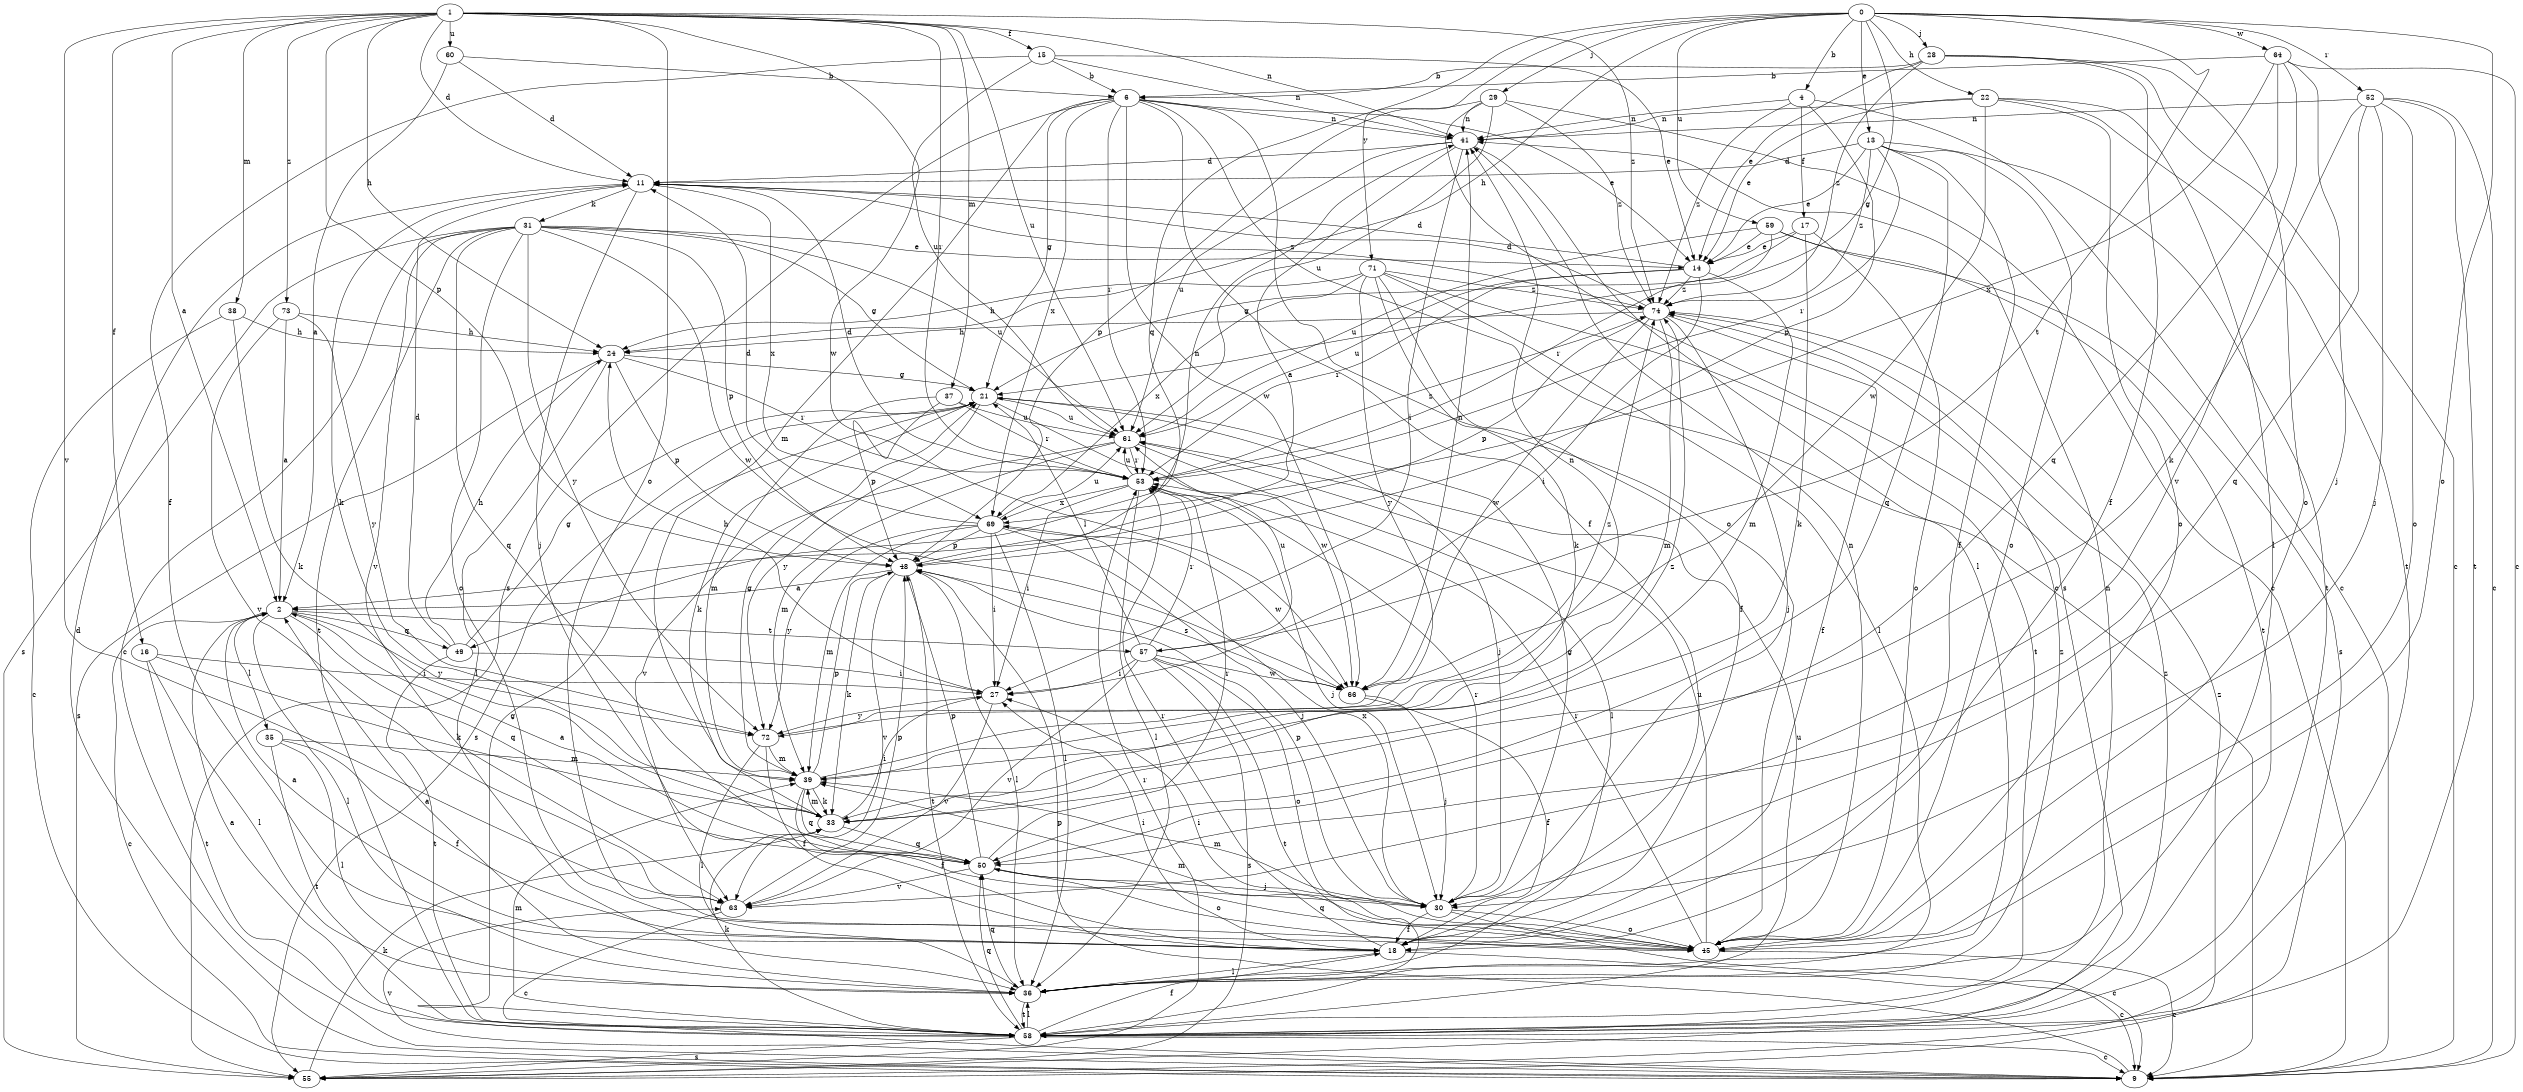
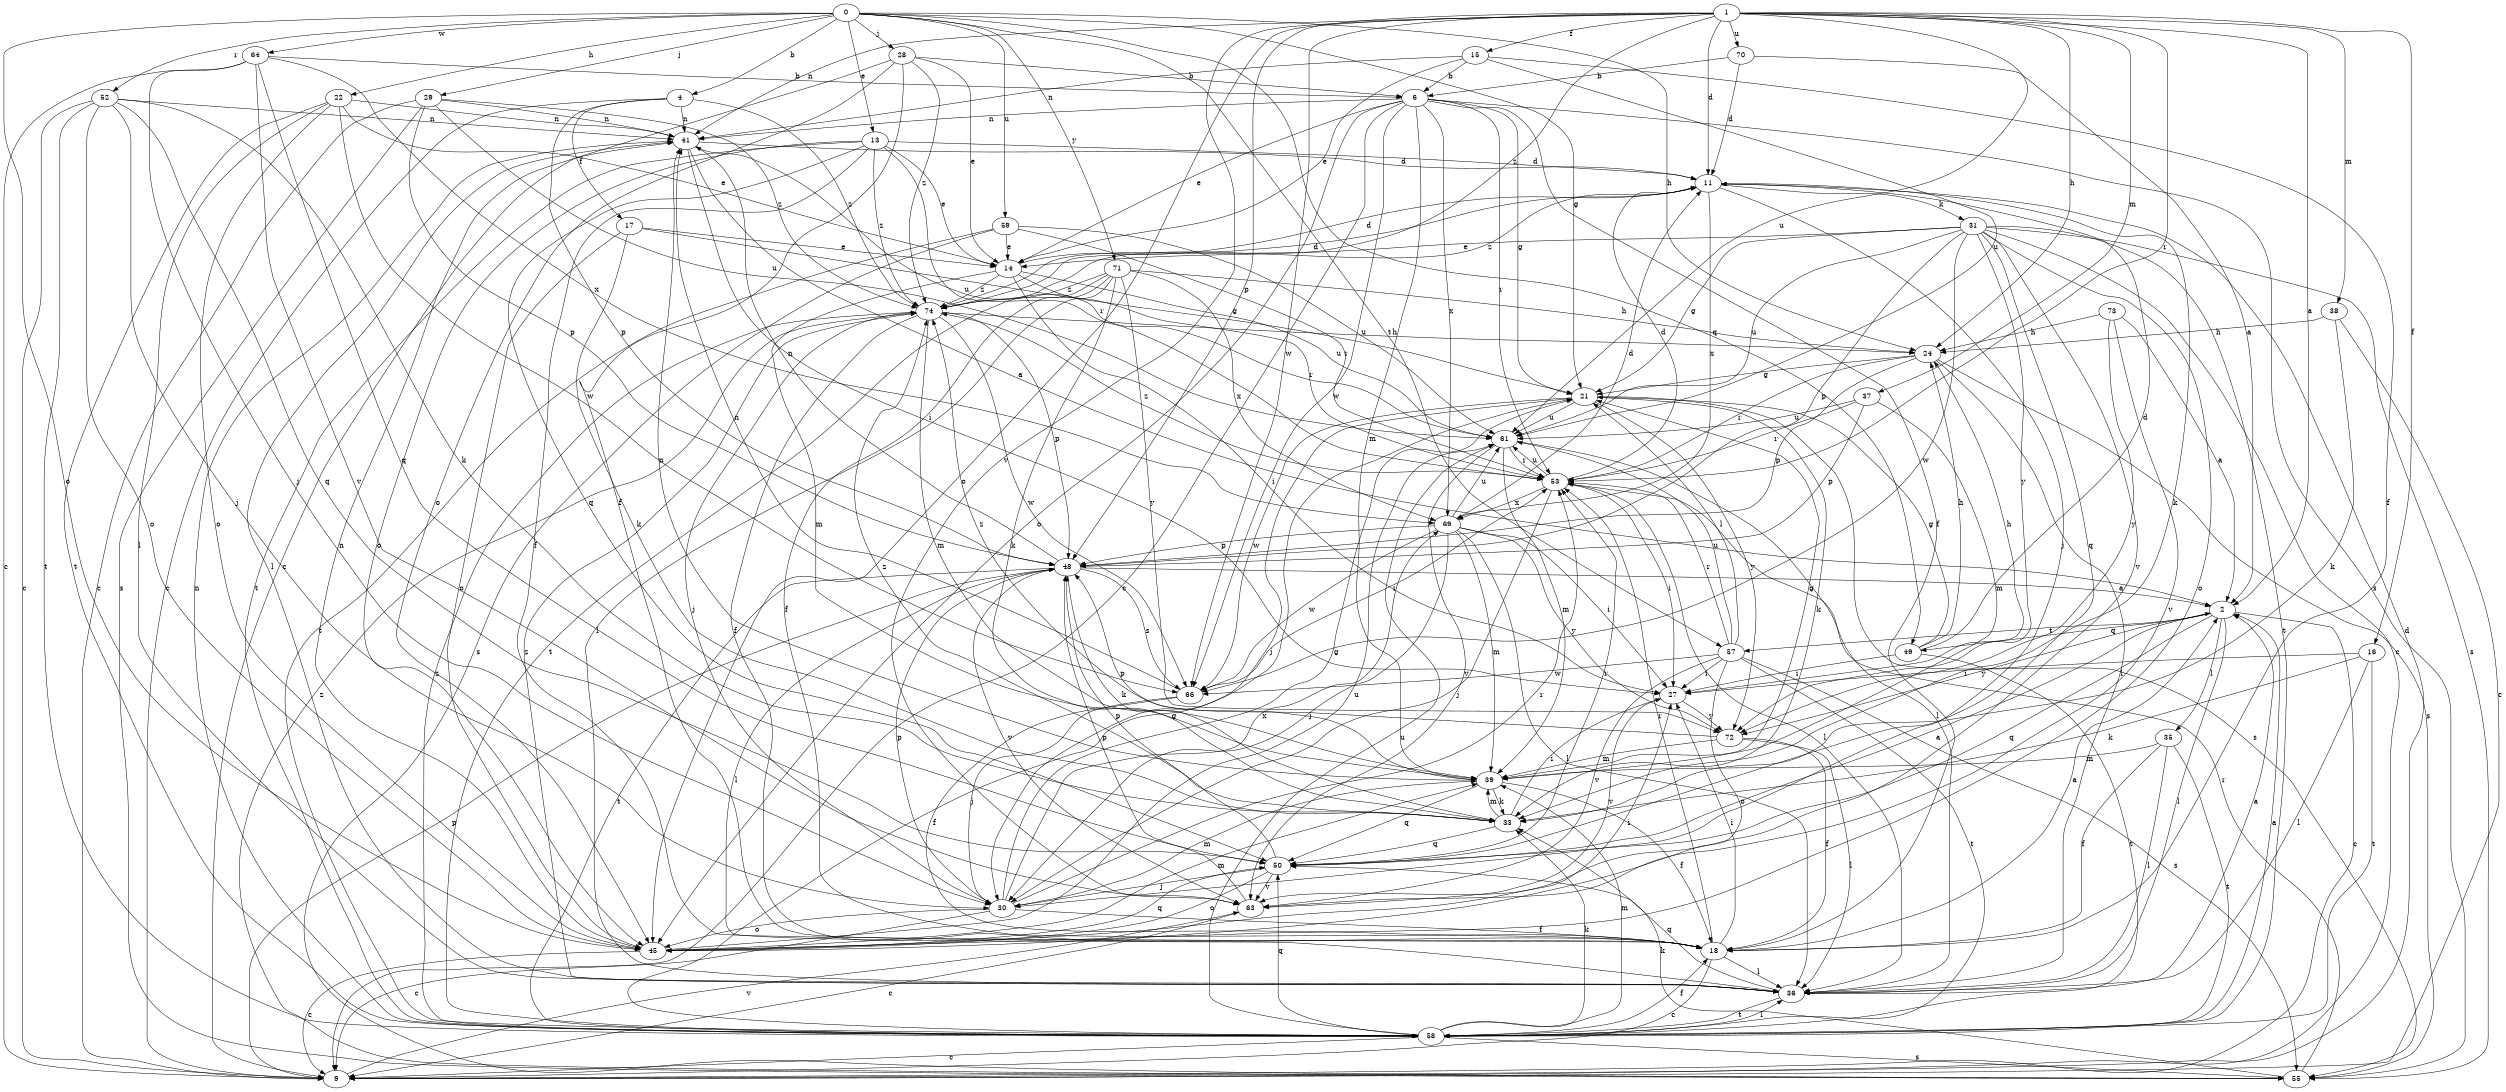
(450, 55) -> (1741, 55)
(287, 95) -> none
(1505, 622) -> (1363, 599)
